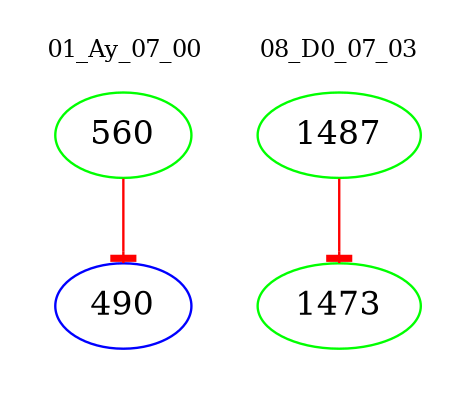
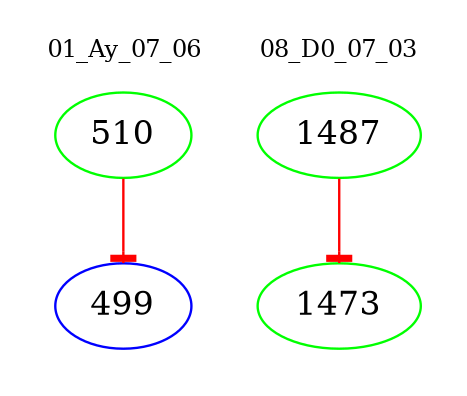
(125, 51) -> (125, 51)
(123, 135) -> (123, 135)
(123, 306) -> (123, 306)
